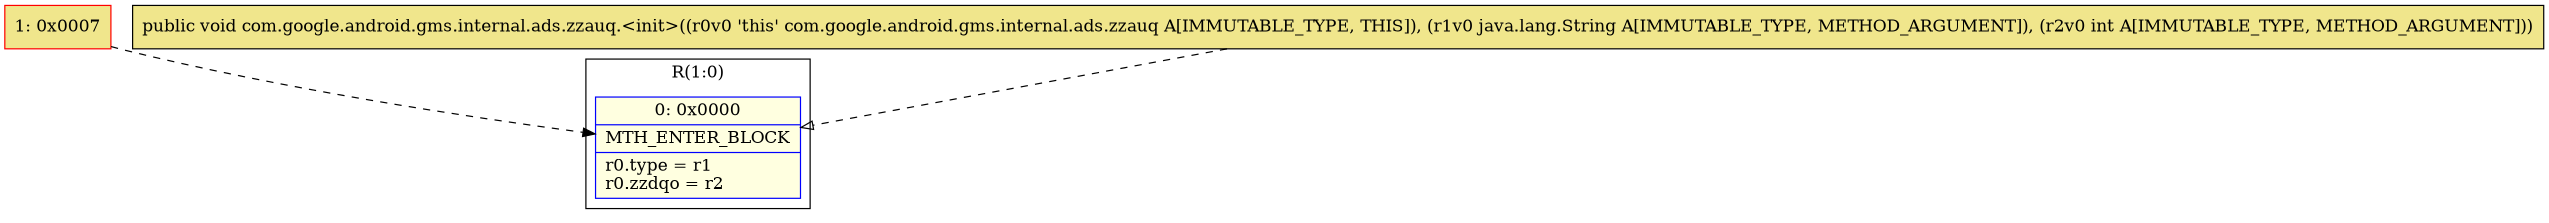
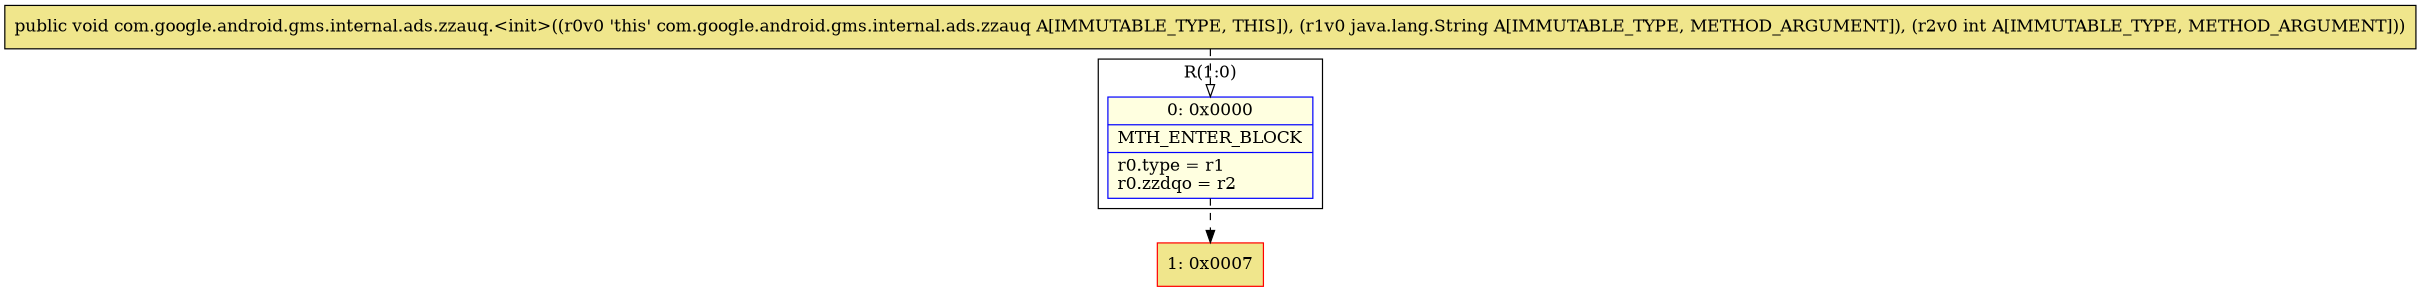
(346, 96) -> (1210, 216)
